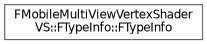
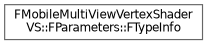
(104, 22) -> (104, 22)
